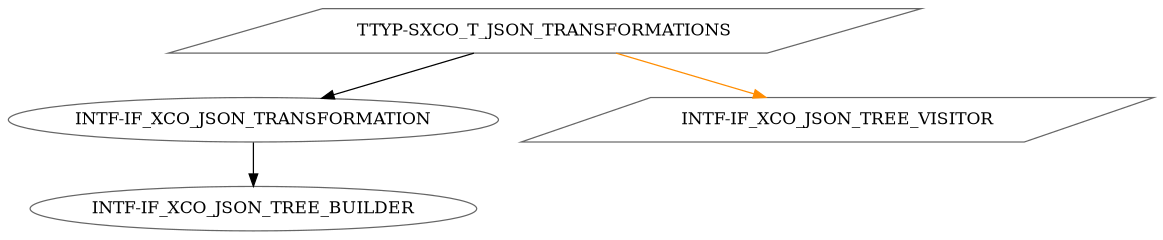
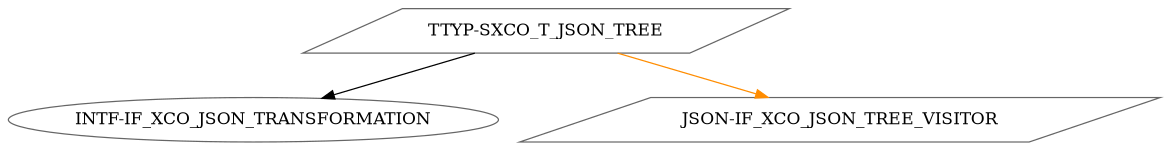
(545, 31) -> (546, 31)
(837, 120) -> (840, 120)
(253, 209) -> none
